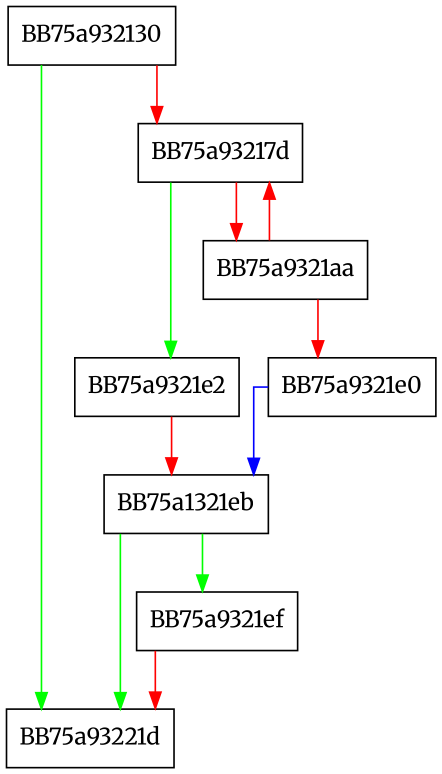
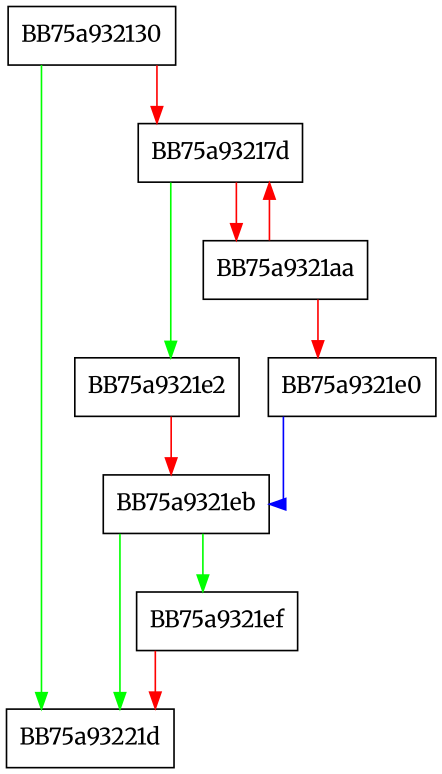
(186, 504) -> (186, 504)
